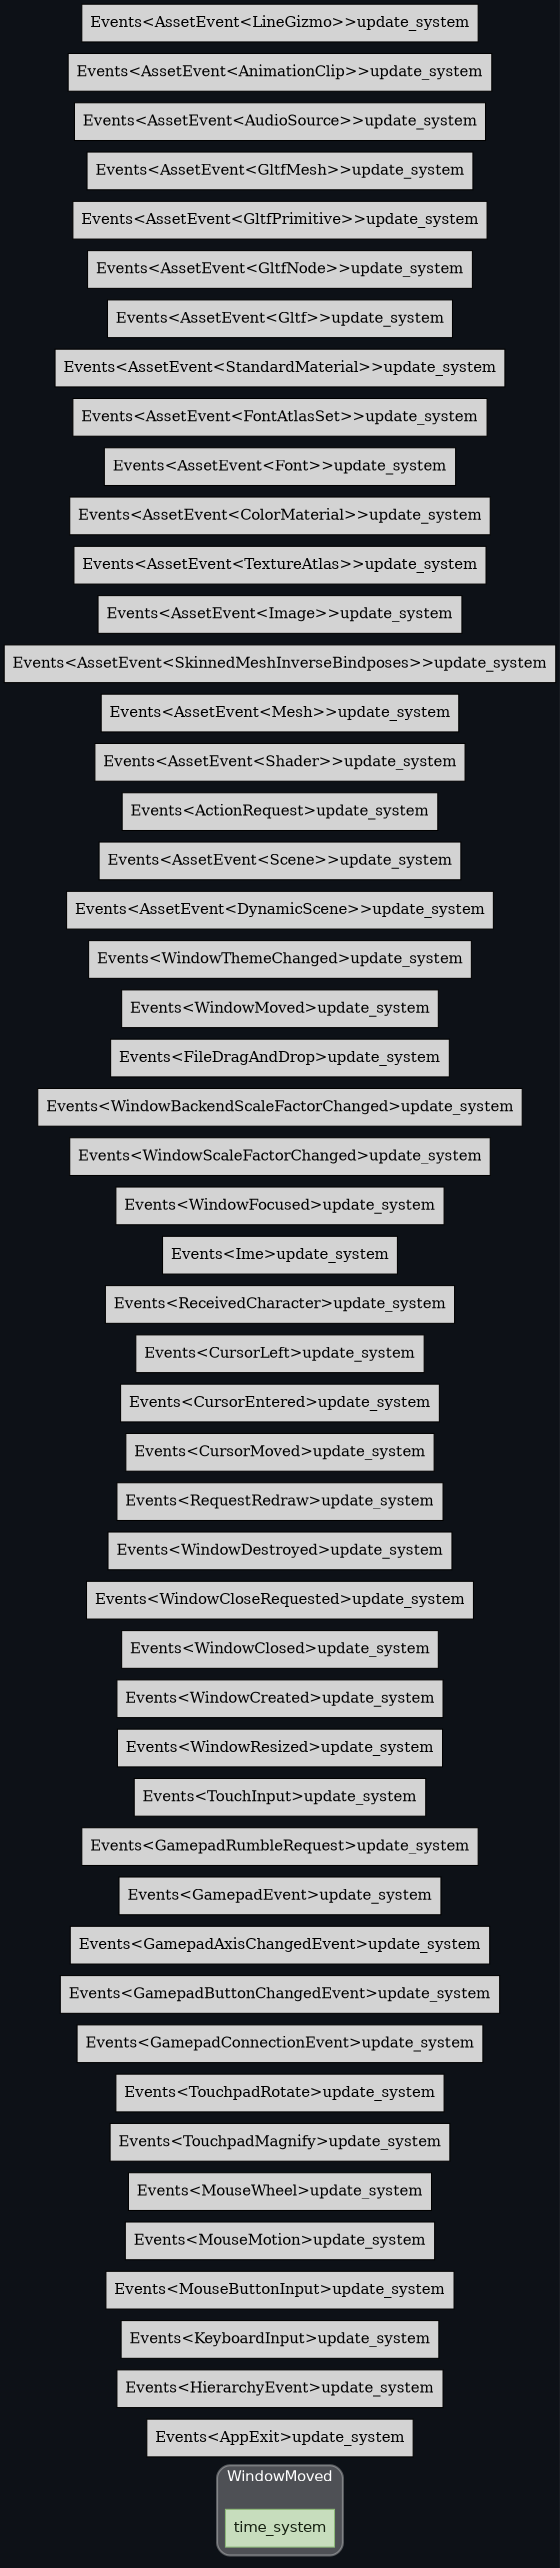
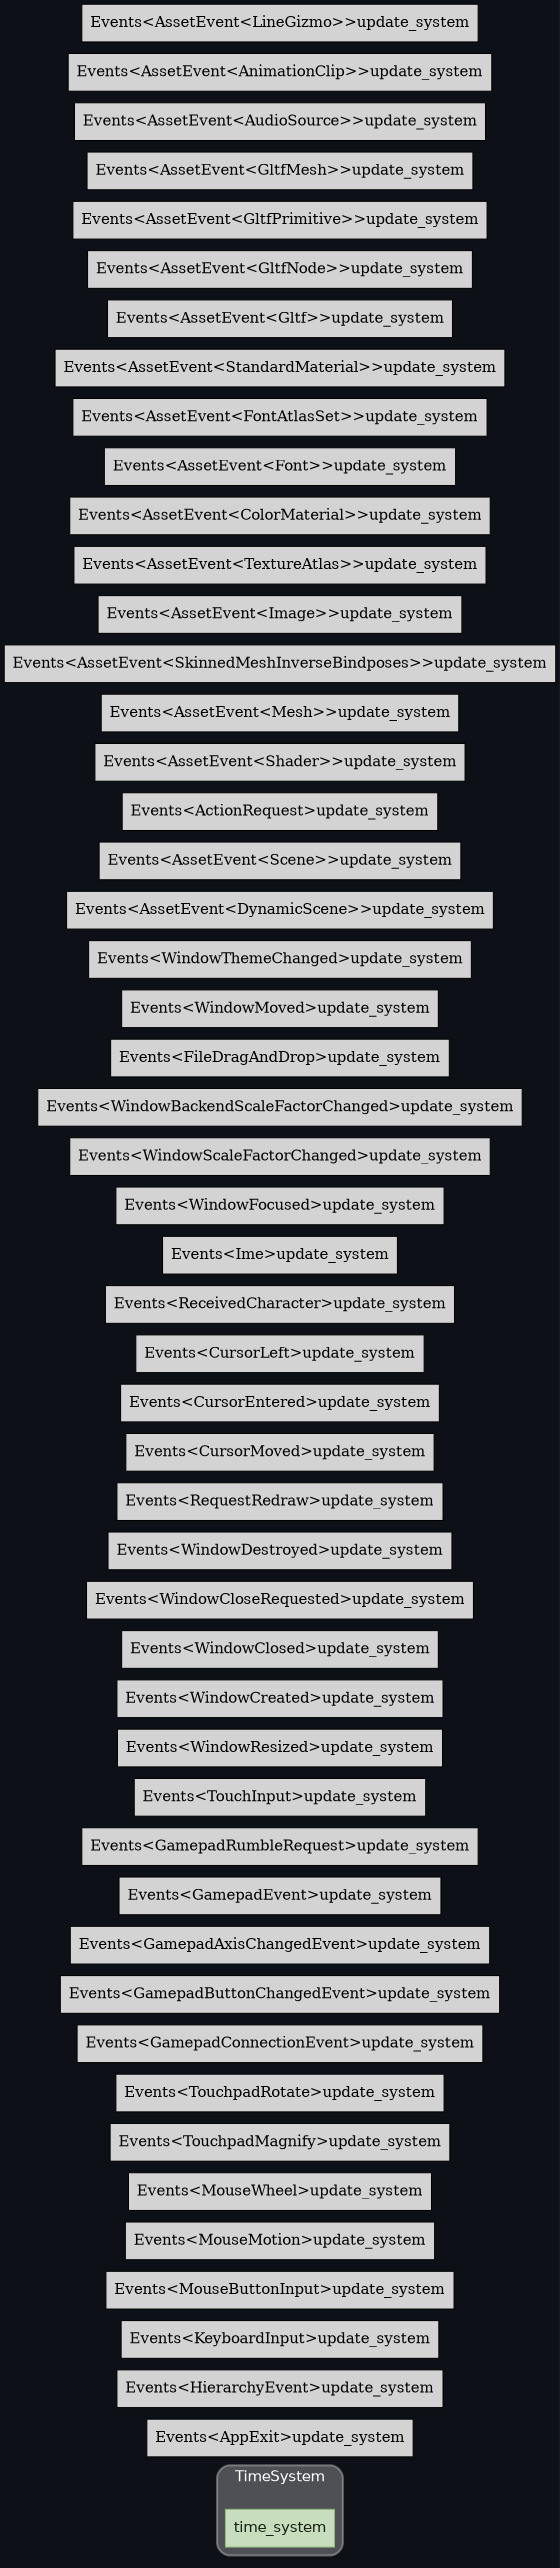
(280, 2477) -> (280, 2477)
